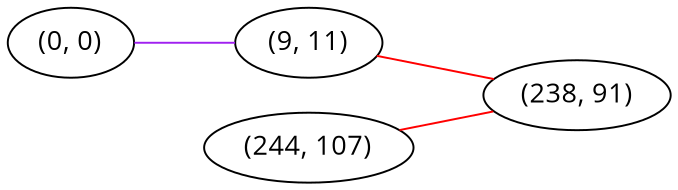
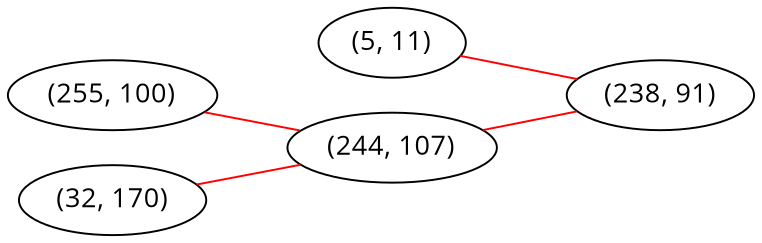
(71, 43) -> none
(309, 43) -> (392, 43)
none -> (113, 95)
none -> (113, 200)
